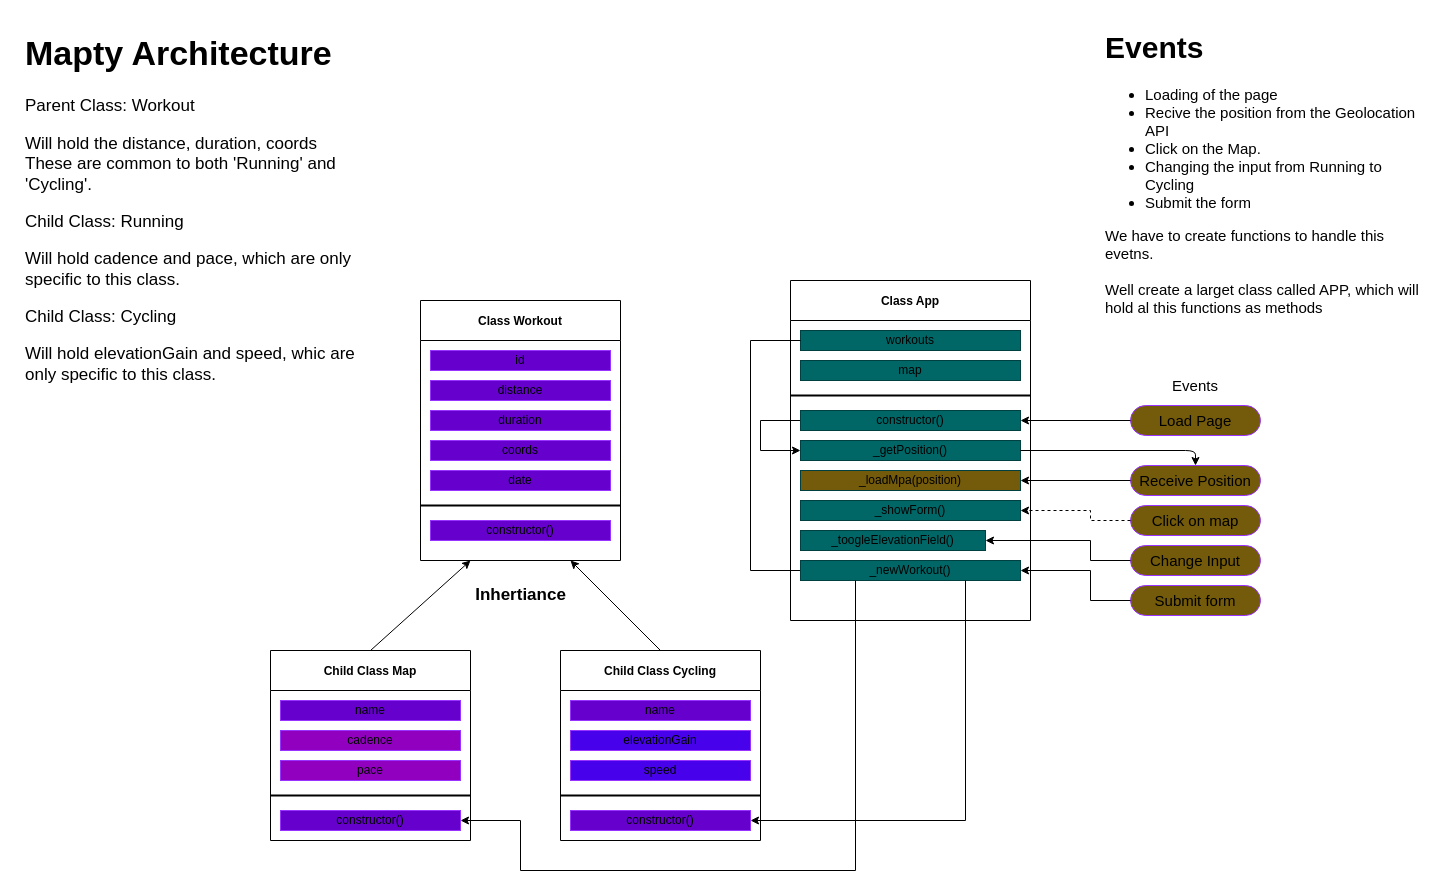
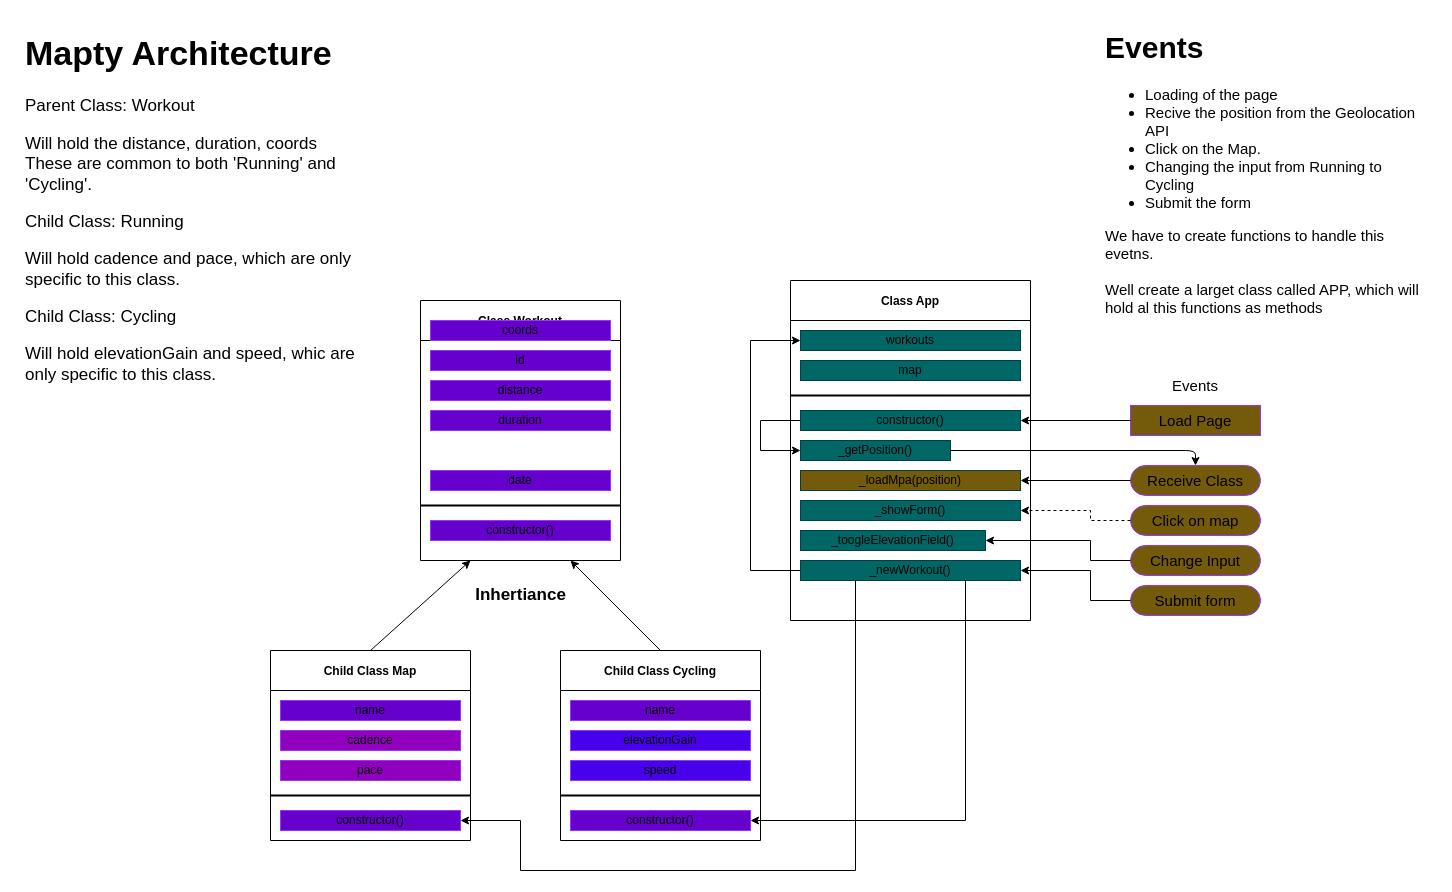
(795, 341) -> (793, 341)
(1196, 421) -> (1196, 421)
(521, 451) -> (521, 331)
(911, 451) -> (876, 451)
(1196, 481) -> (1196, 481)
